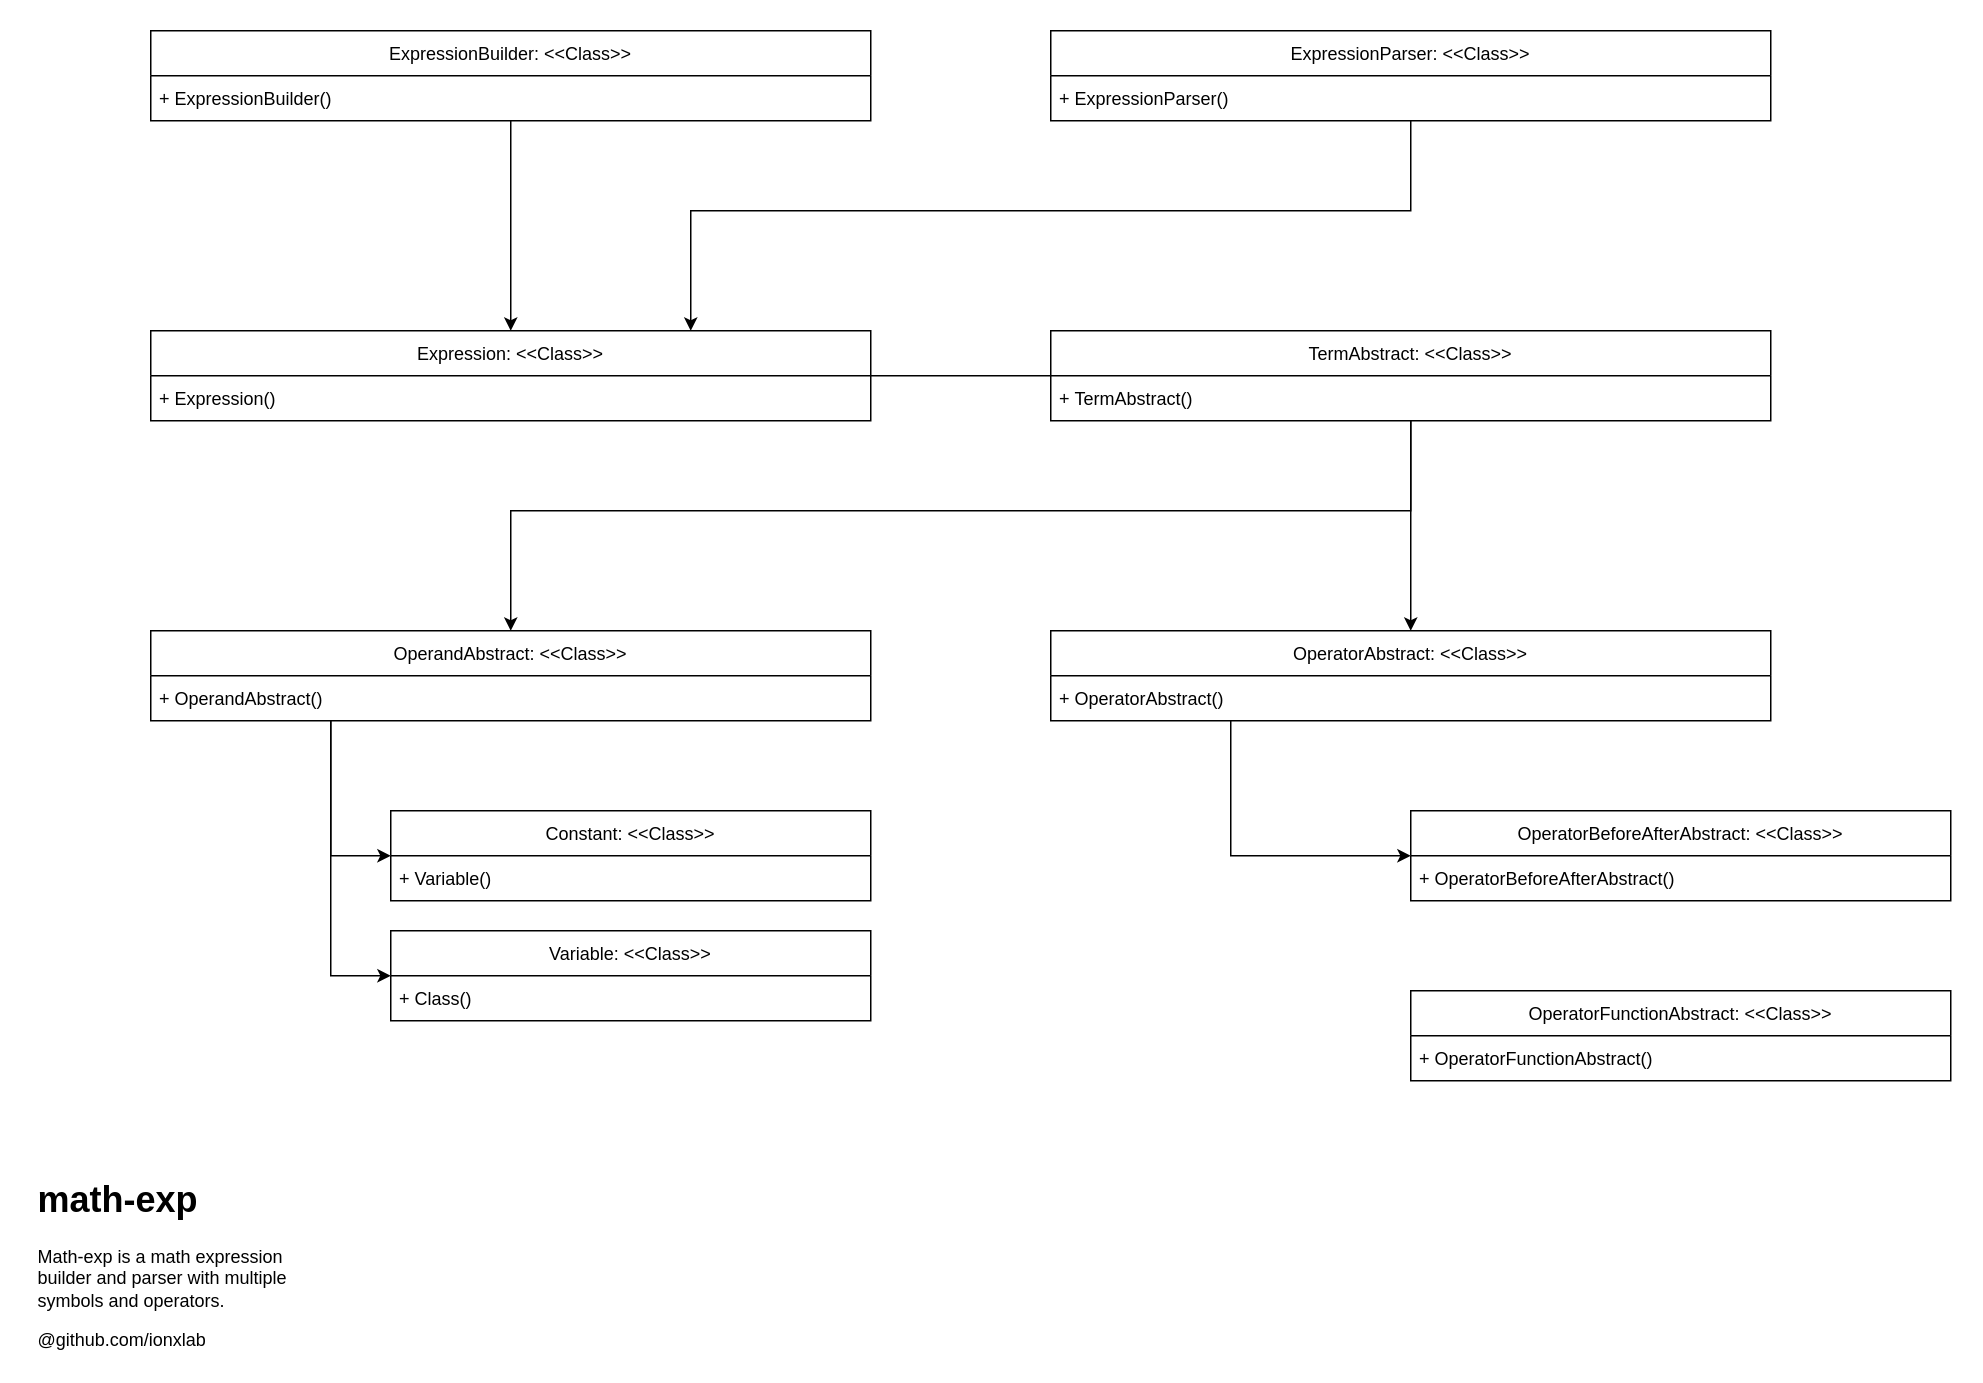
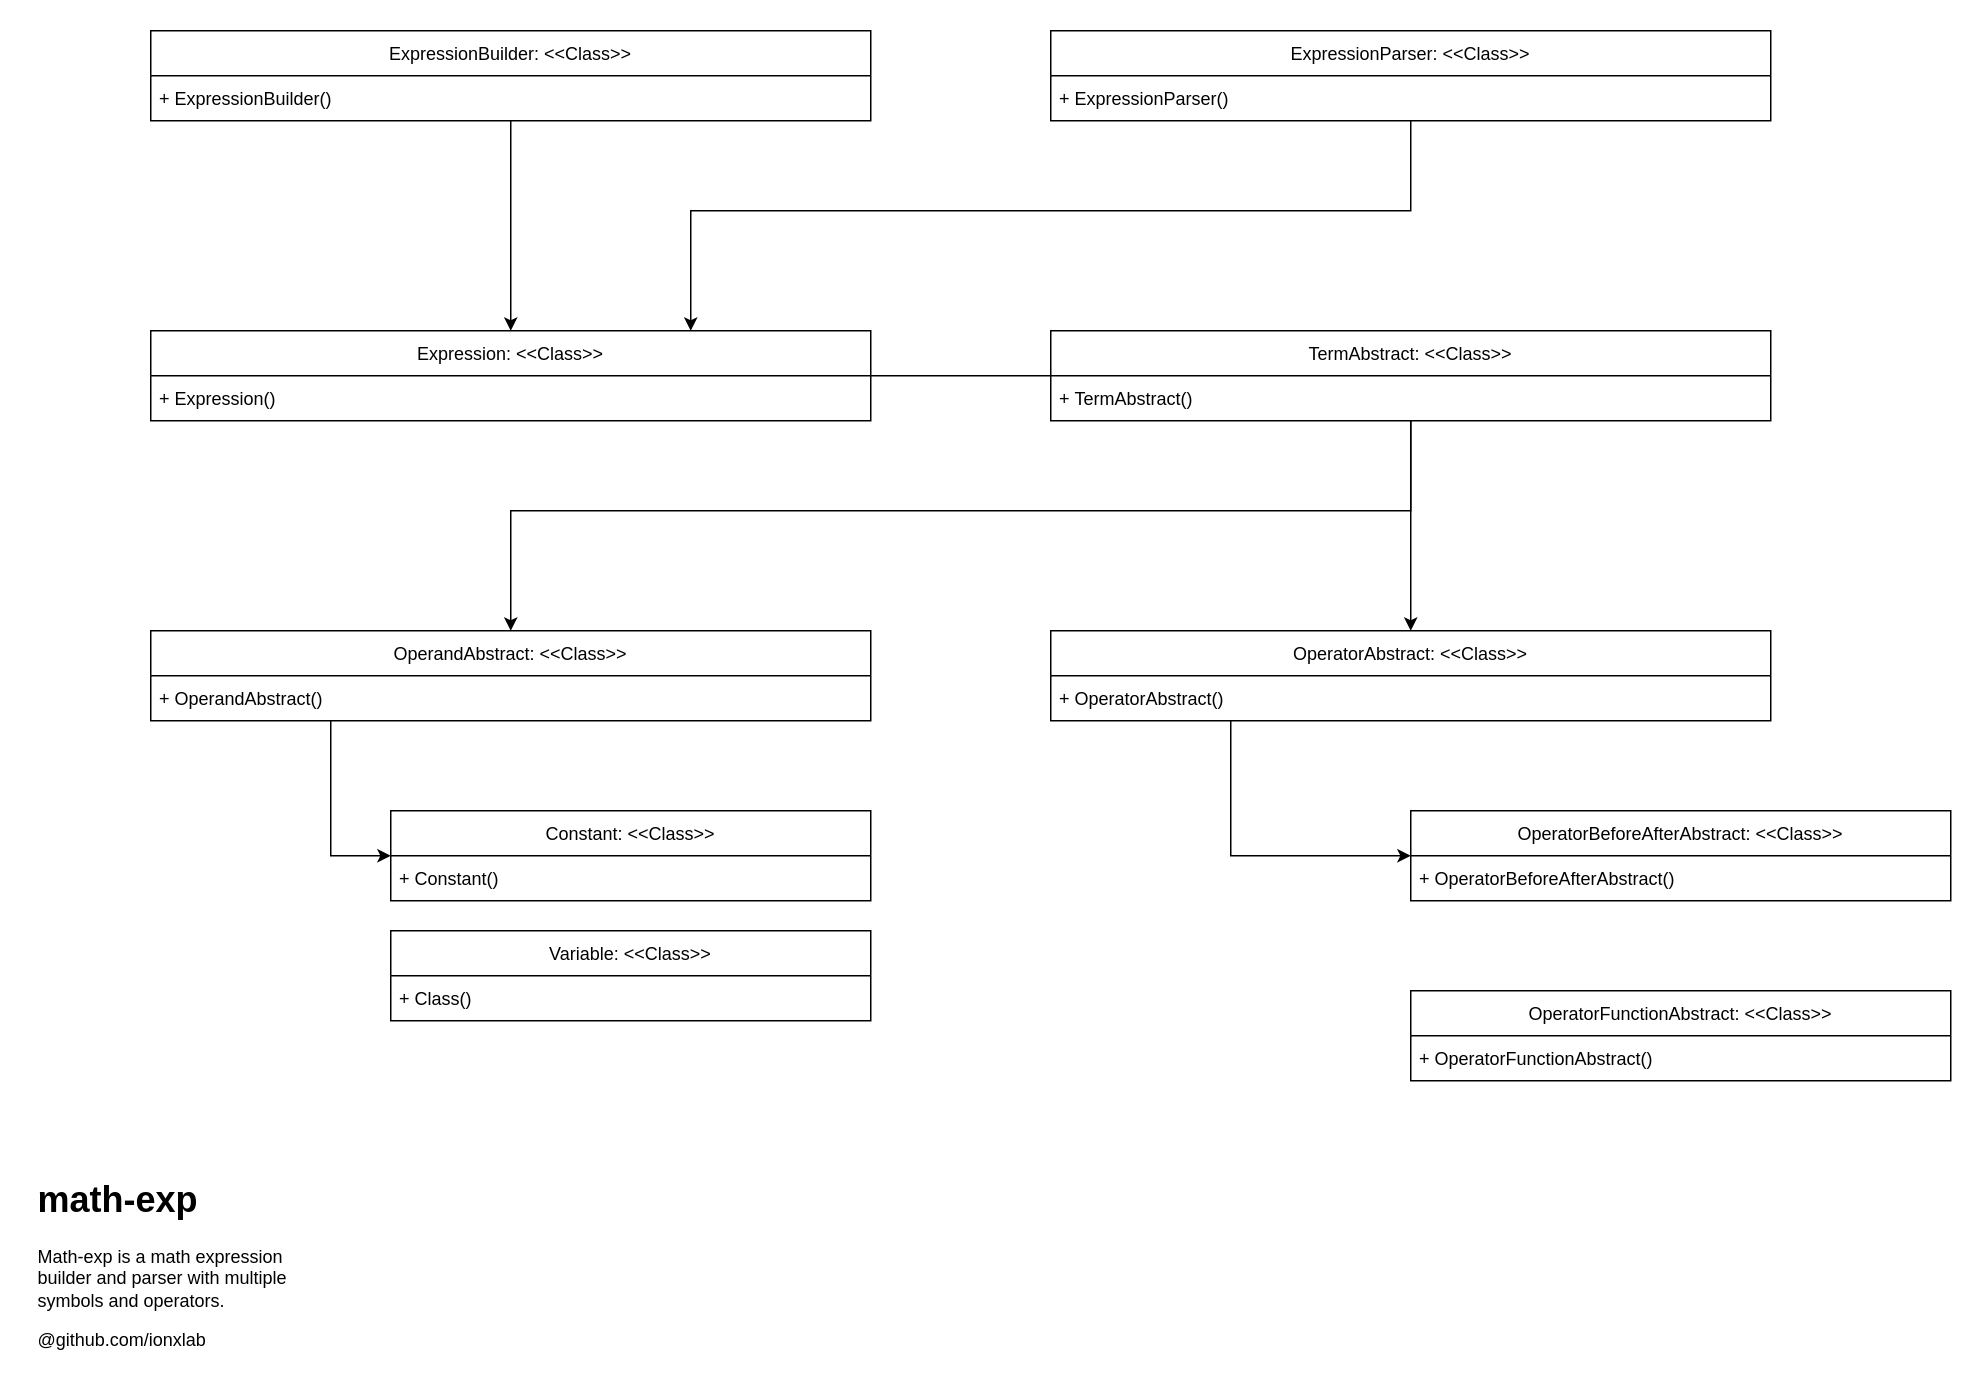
(455, 879) -> (459, 879)
(331, 942) -> none
